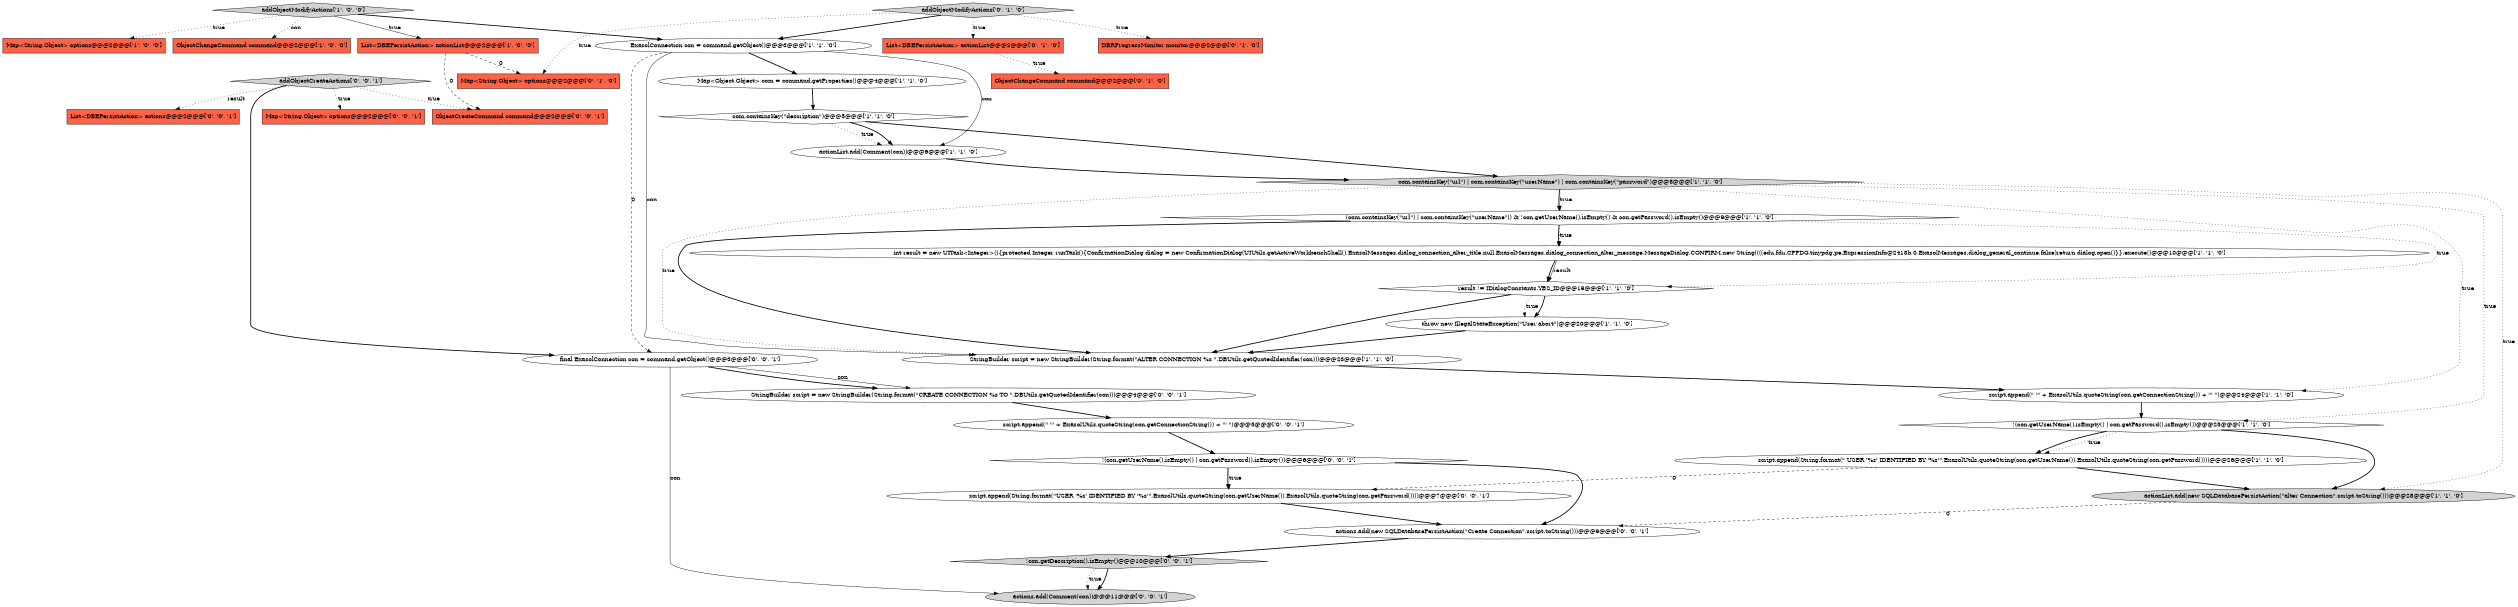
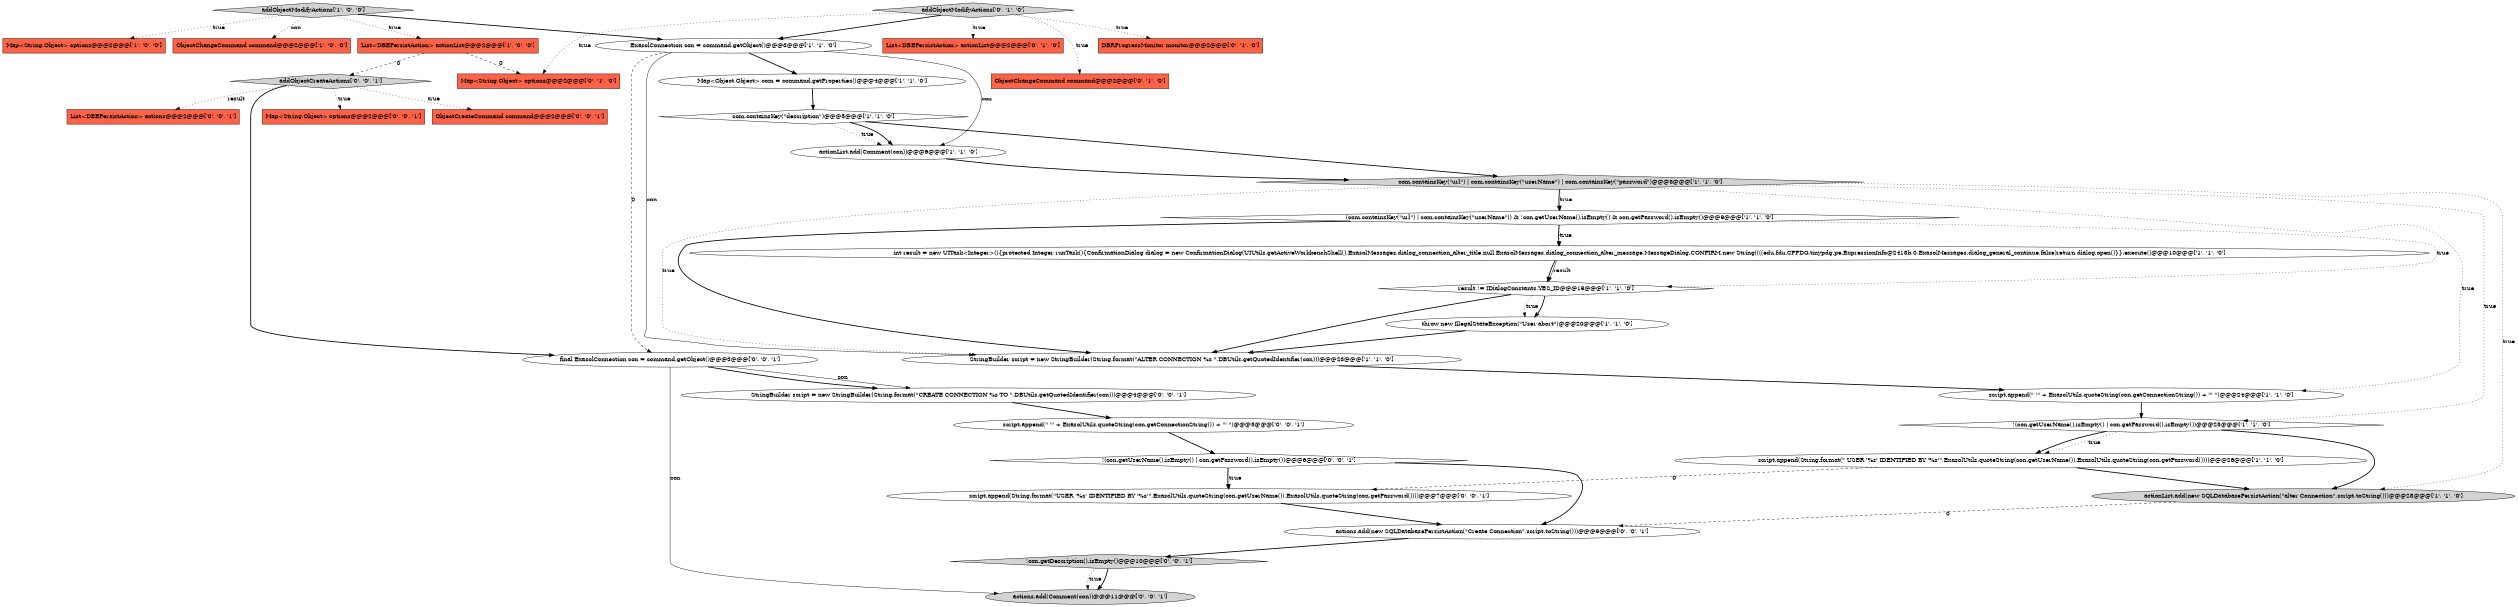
(376, 27) -> (376, 27)
(1025, 63) -> (1058, 31)
(449, 87) -> (389, 64)
